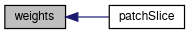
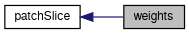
(93, 17) -> (108, 17)
